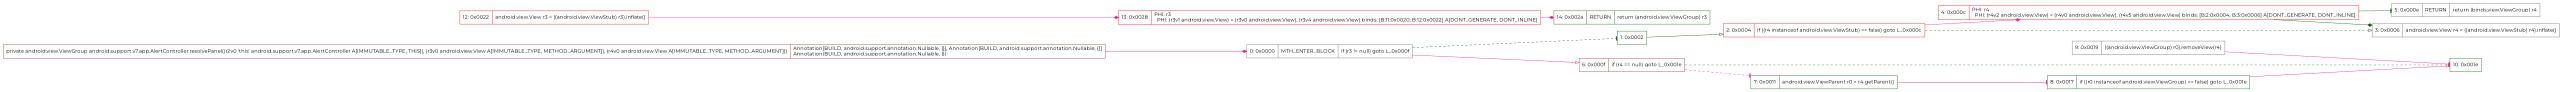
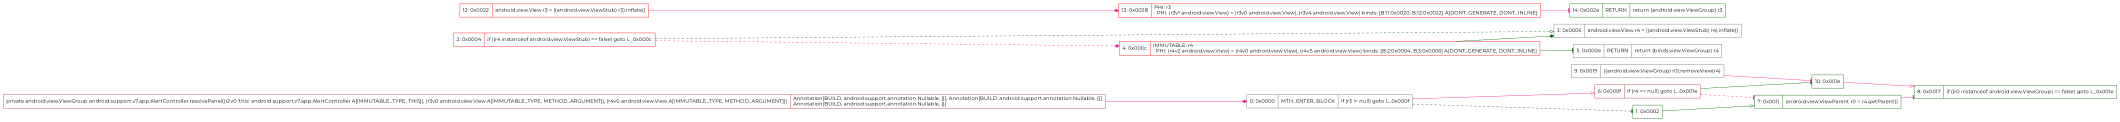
(1981, 10) -> (1174, 45)
(1545, 17) -> (1554, 10)
(1970, 22) -> (885, 43)
(1683, 36) -> (1707, 108)
(2066, 65) -> (1755, 86)
(2348, 71) -> (1877, 84)
